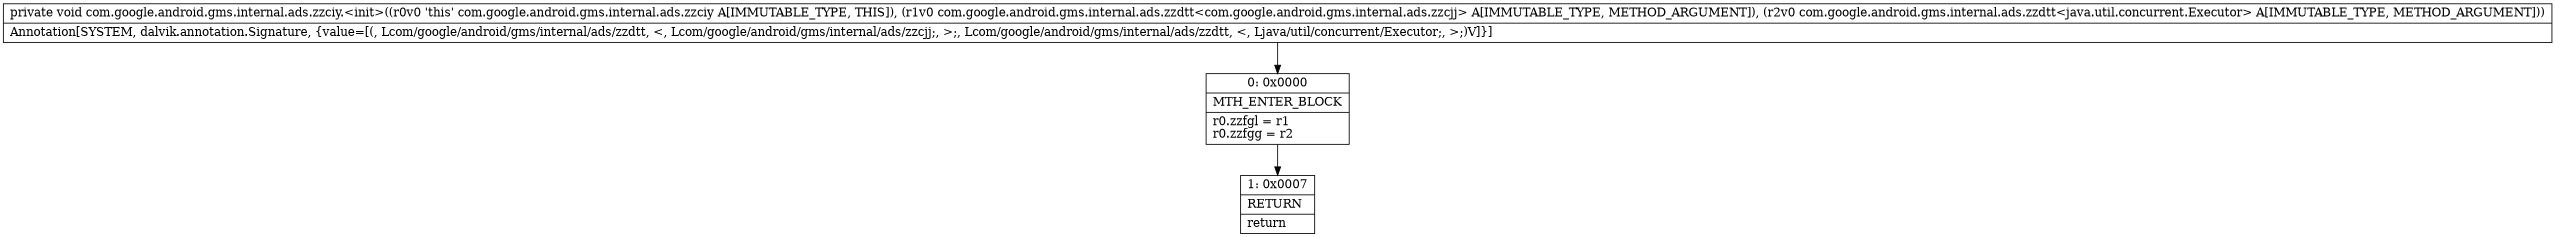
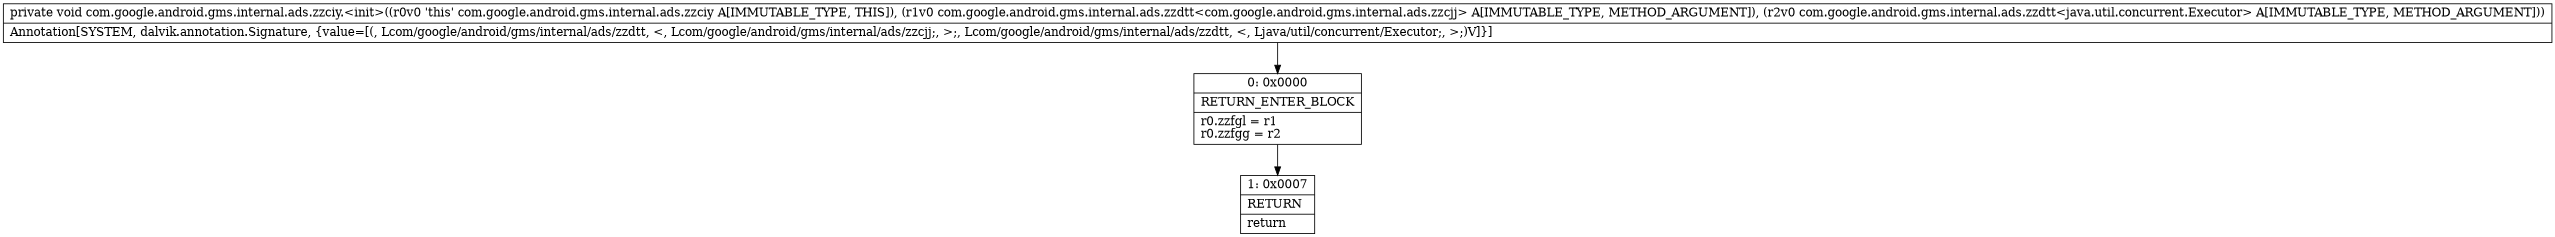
(1278, 102) -> (1278, 102)
